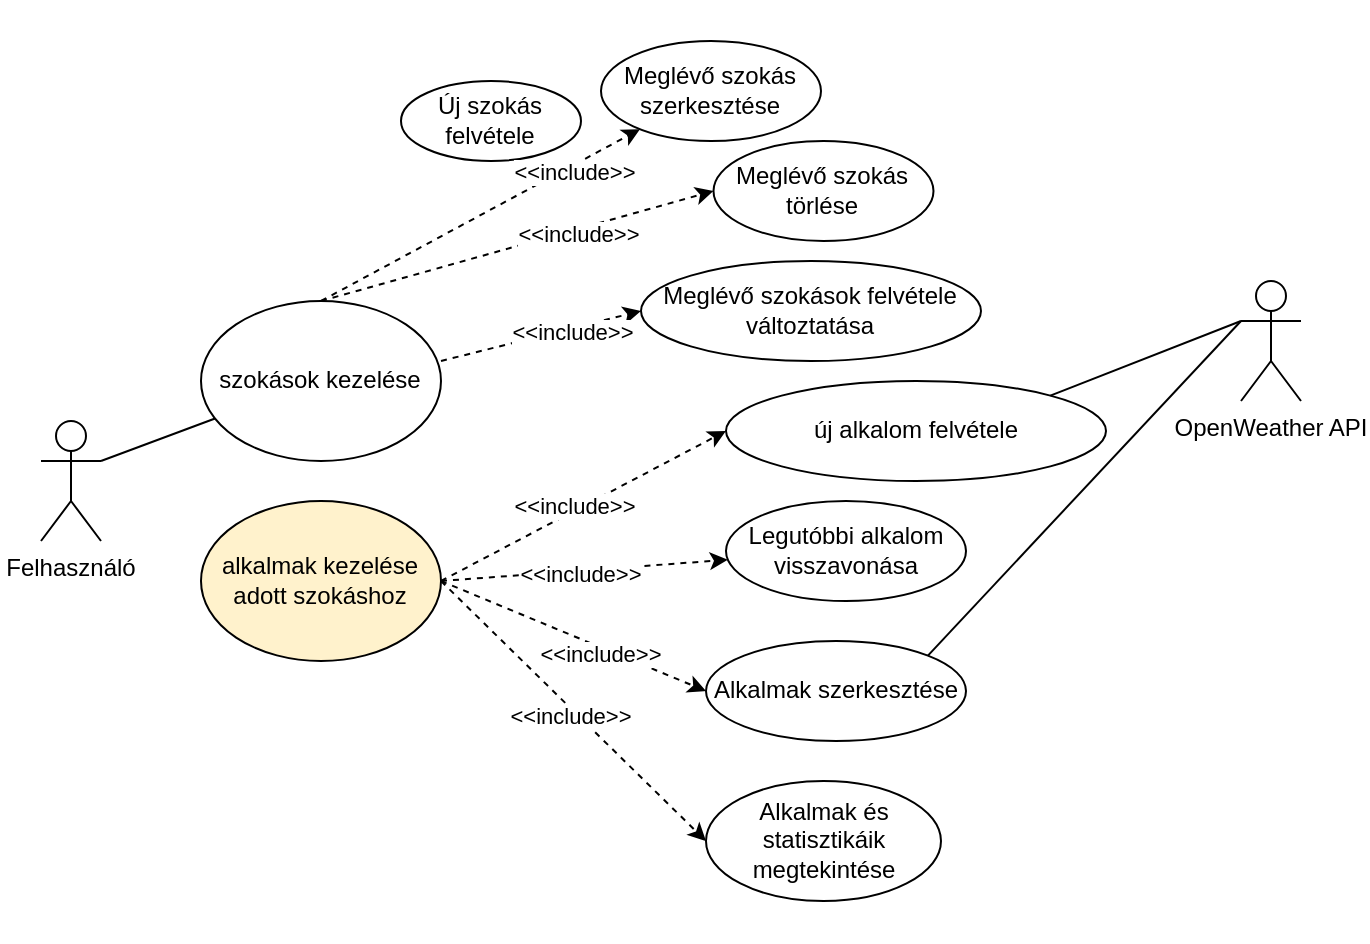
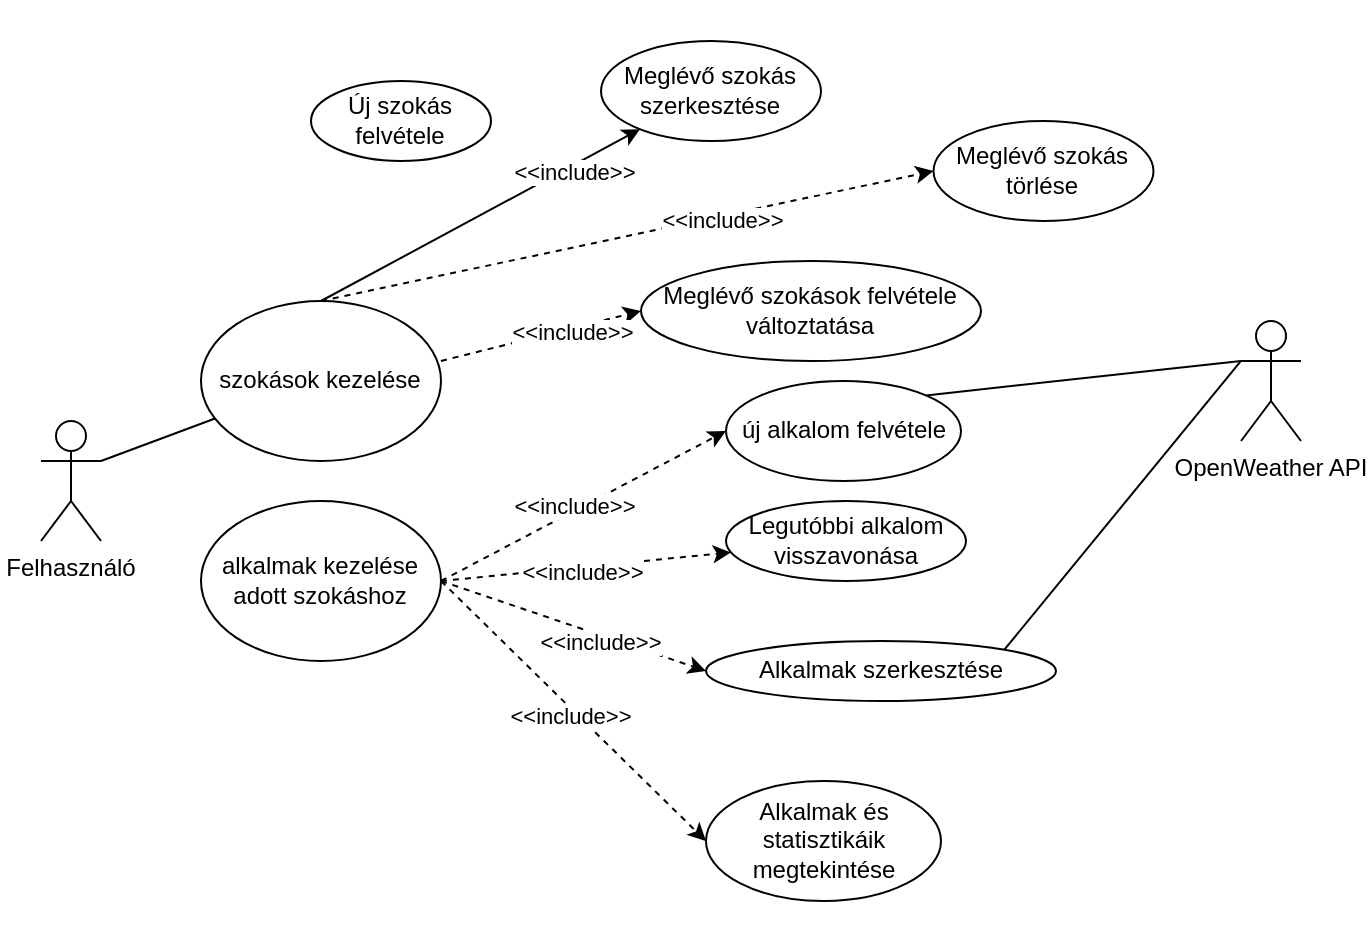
(491, 121) -> (401, 121)
(824, 191) -> (1044, 171)
(432, 241) -> (432, 241)
(1271, 341) -> (1271, 381)
(916, 431) -> (844, 431)
(846, 551) -> (846, 541)
(321, 581) -> (321, 581)
(836, 691) -> (881, 671)
